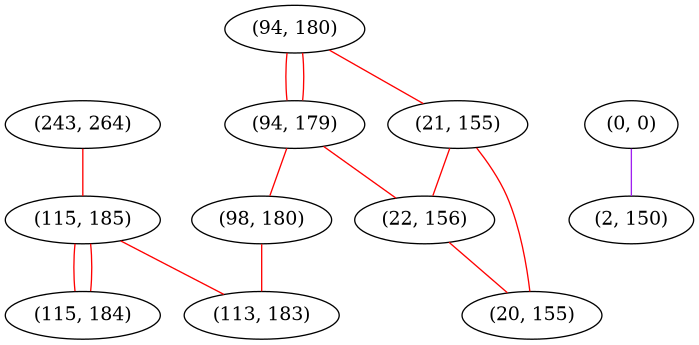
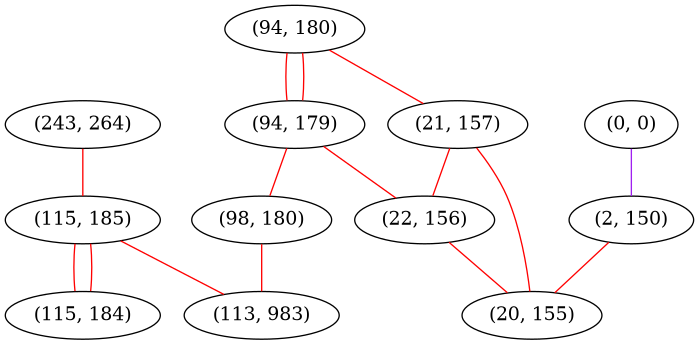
(458, 125) -> (458, 125)
none -> (582, 268)
(262, 315) -> (262, 315)
